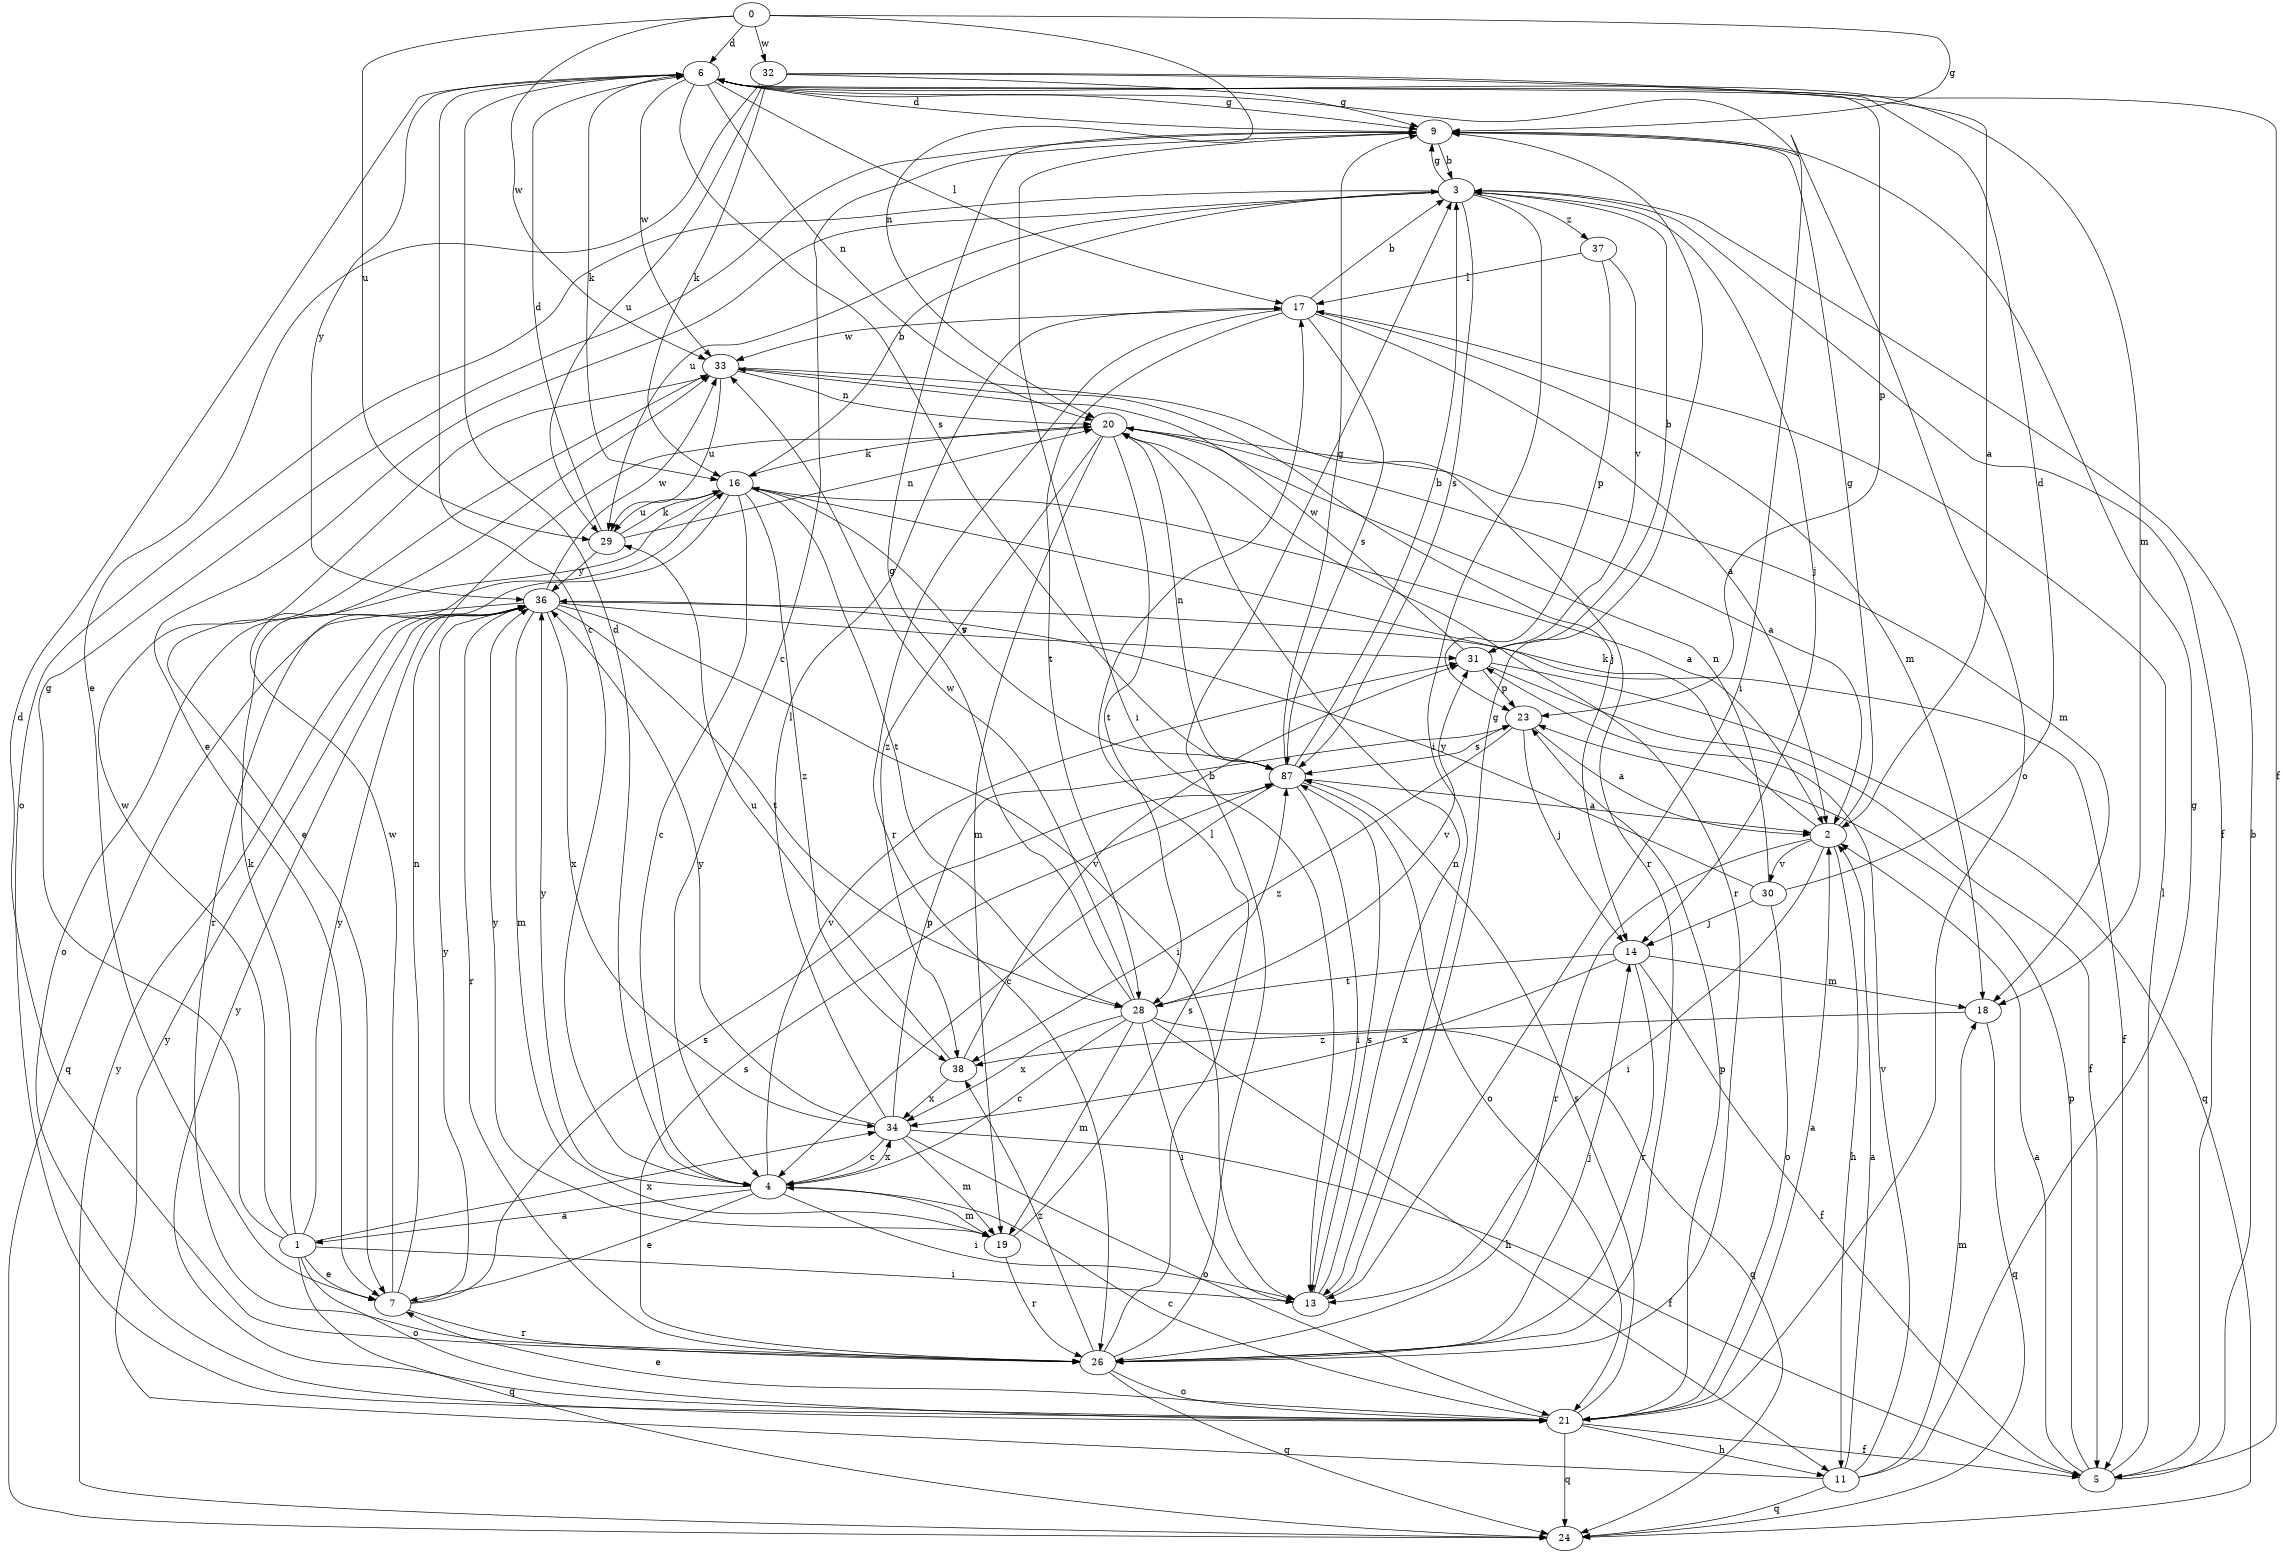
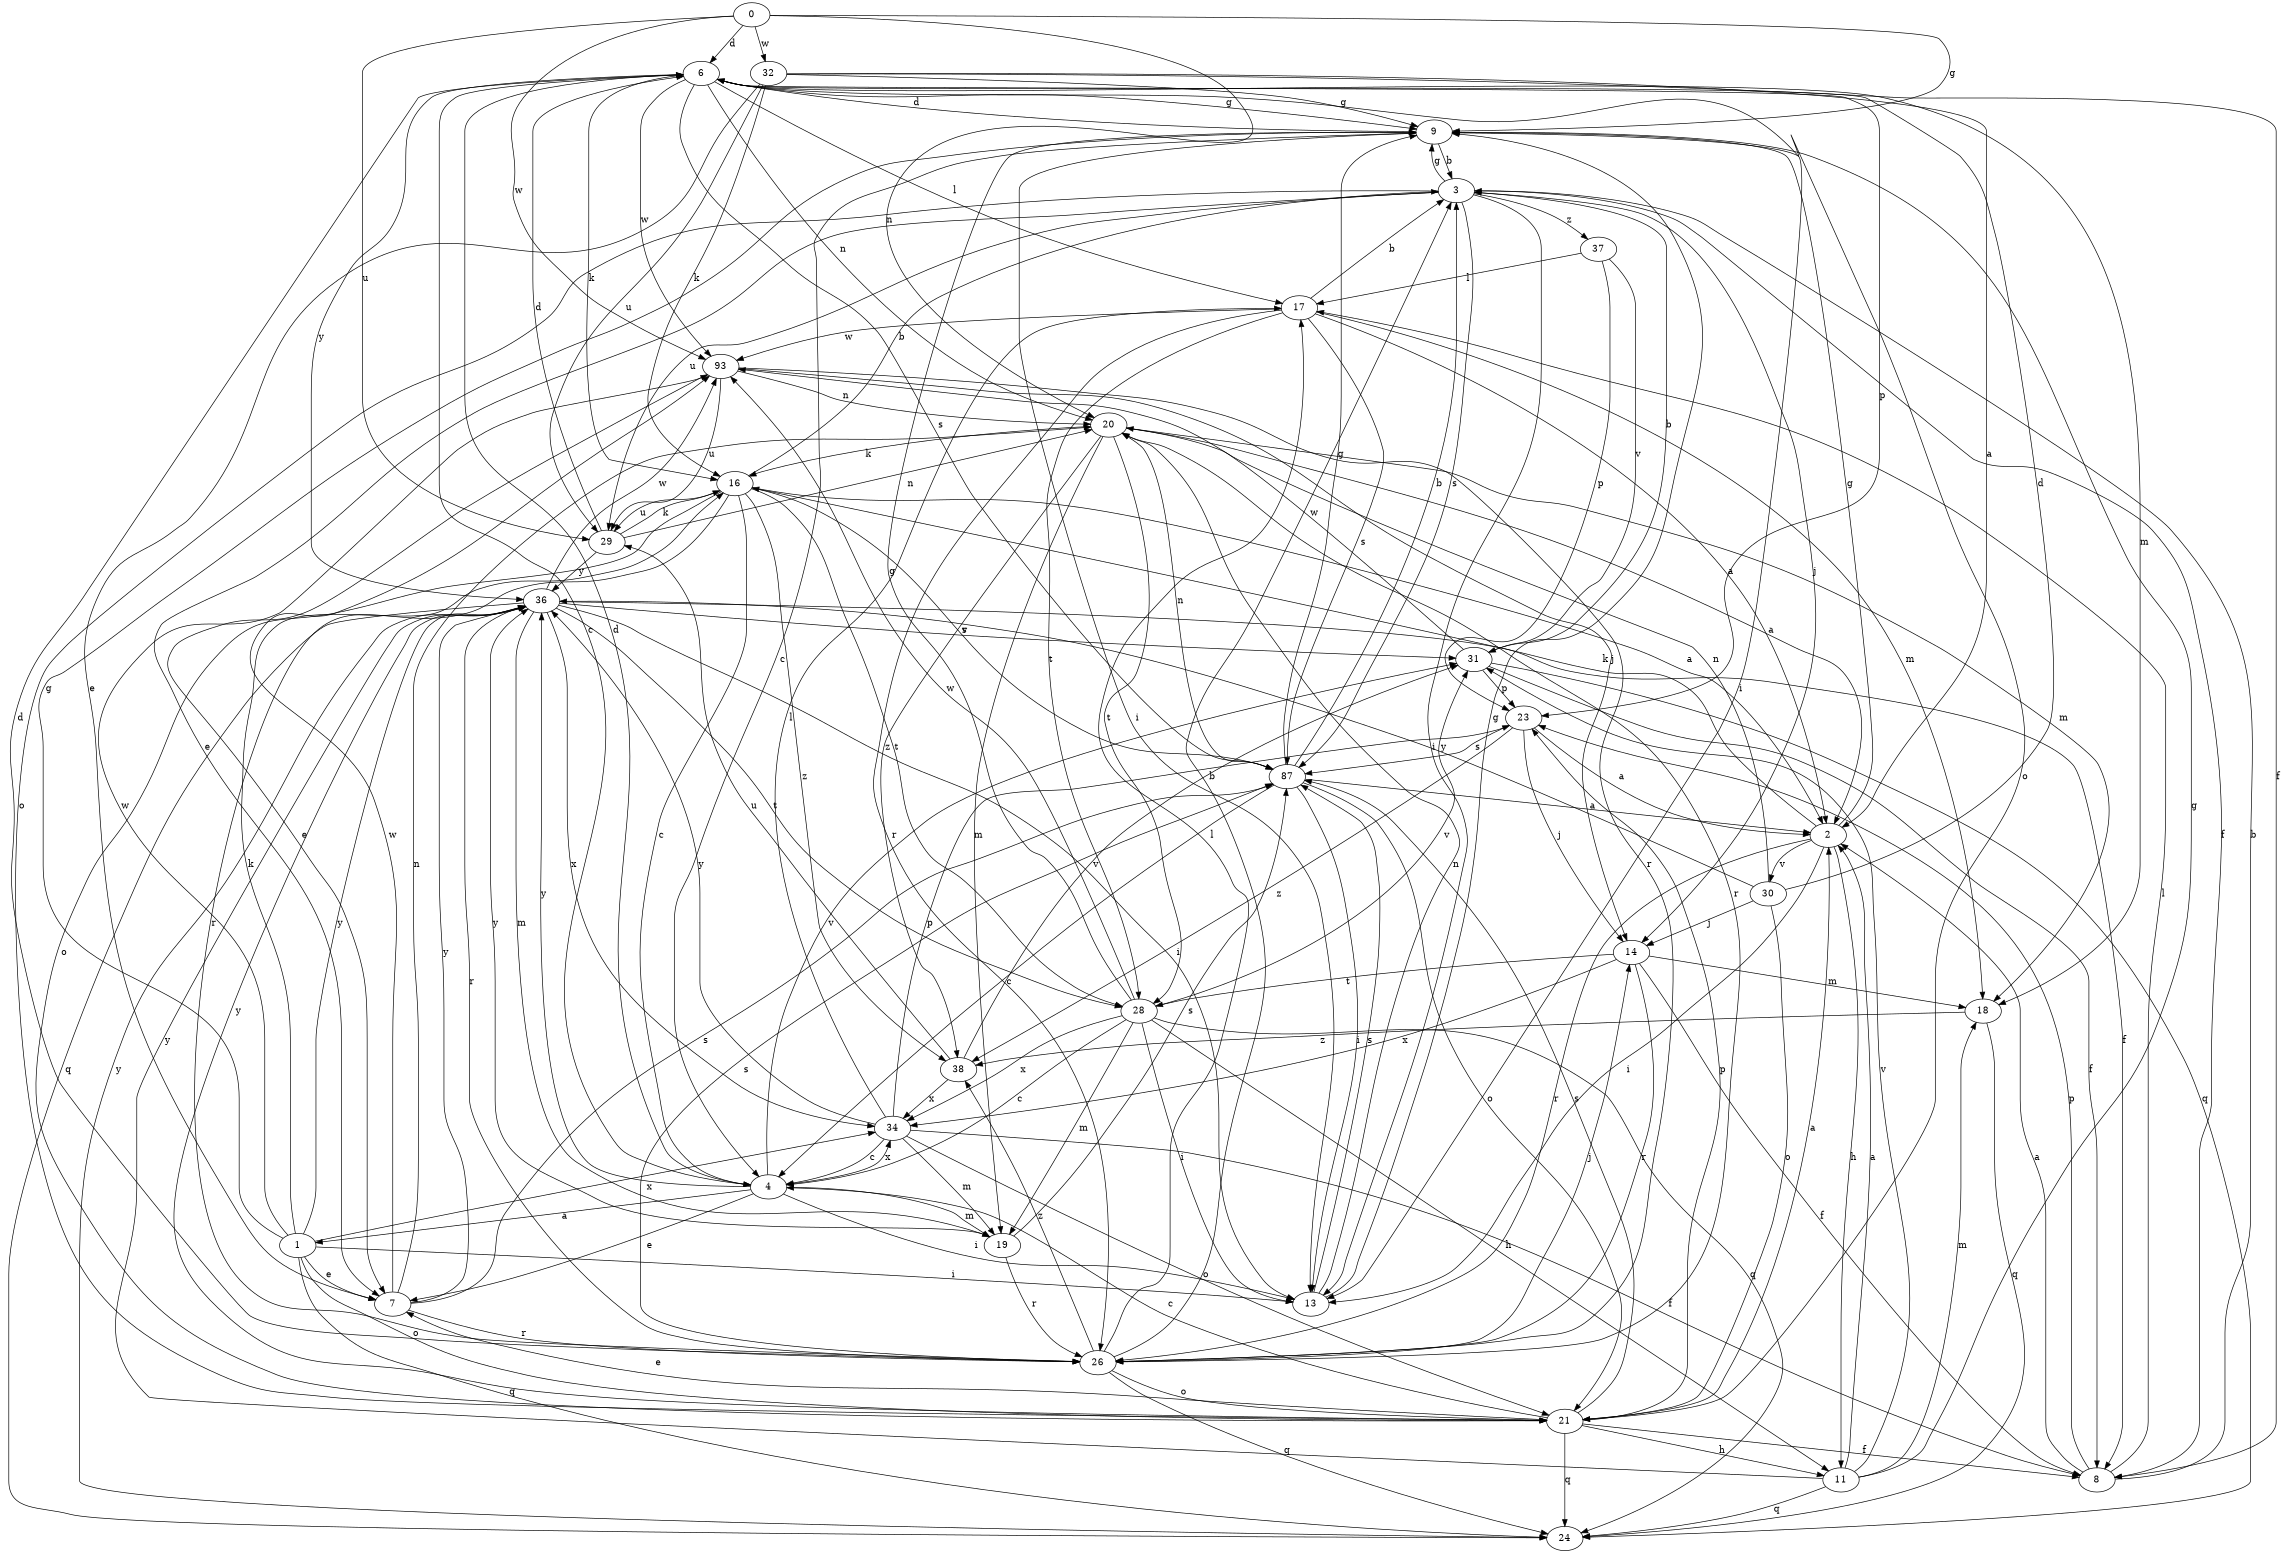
(721, 366) -> (721, 366)
(2097, 1480) -> (2097, 1480)
